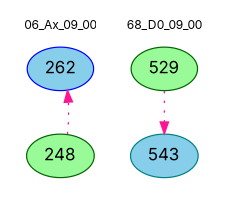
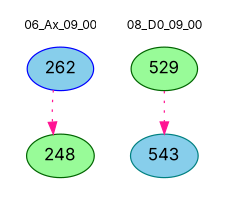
(165, 26) -> (165, 26)
(68, 118) -> (52, 106)
